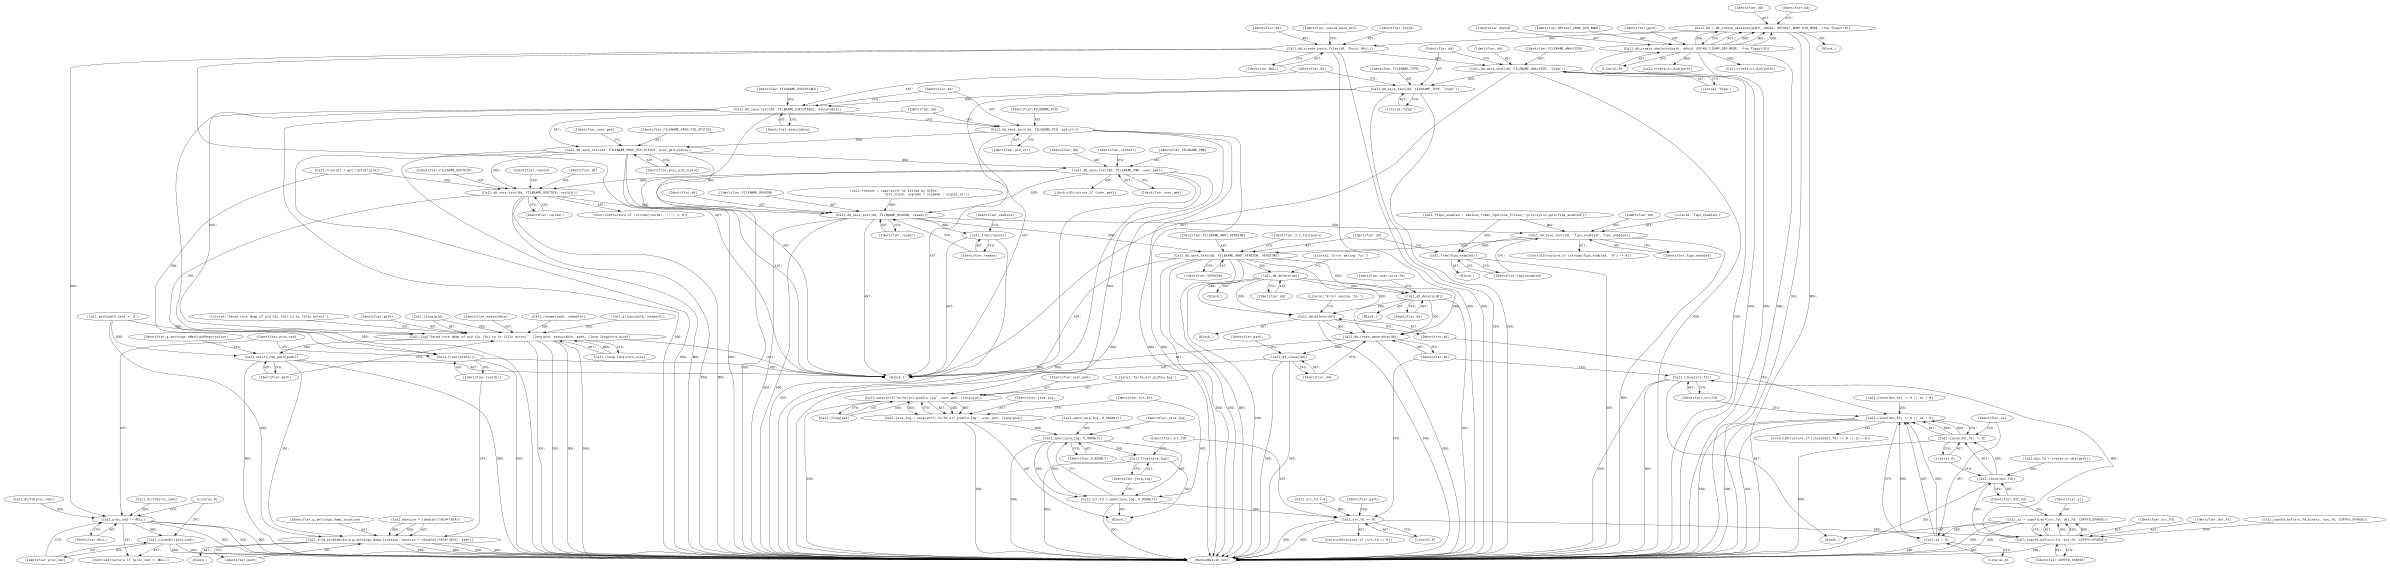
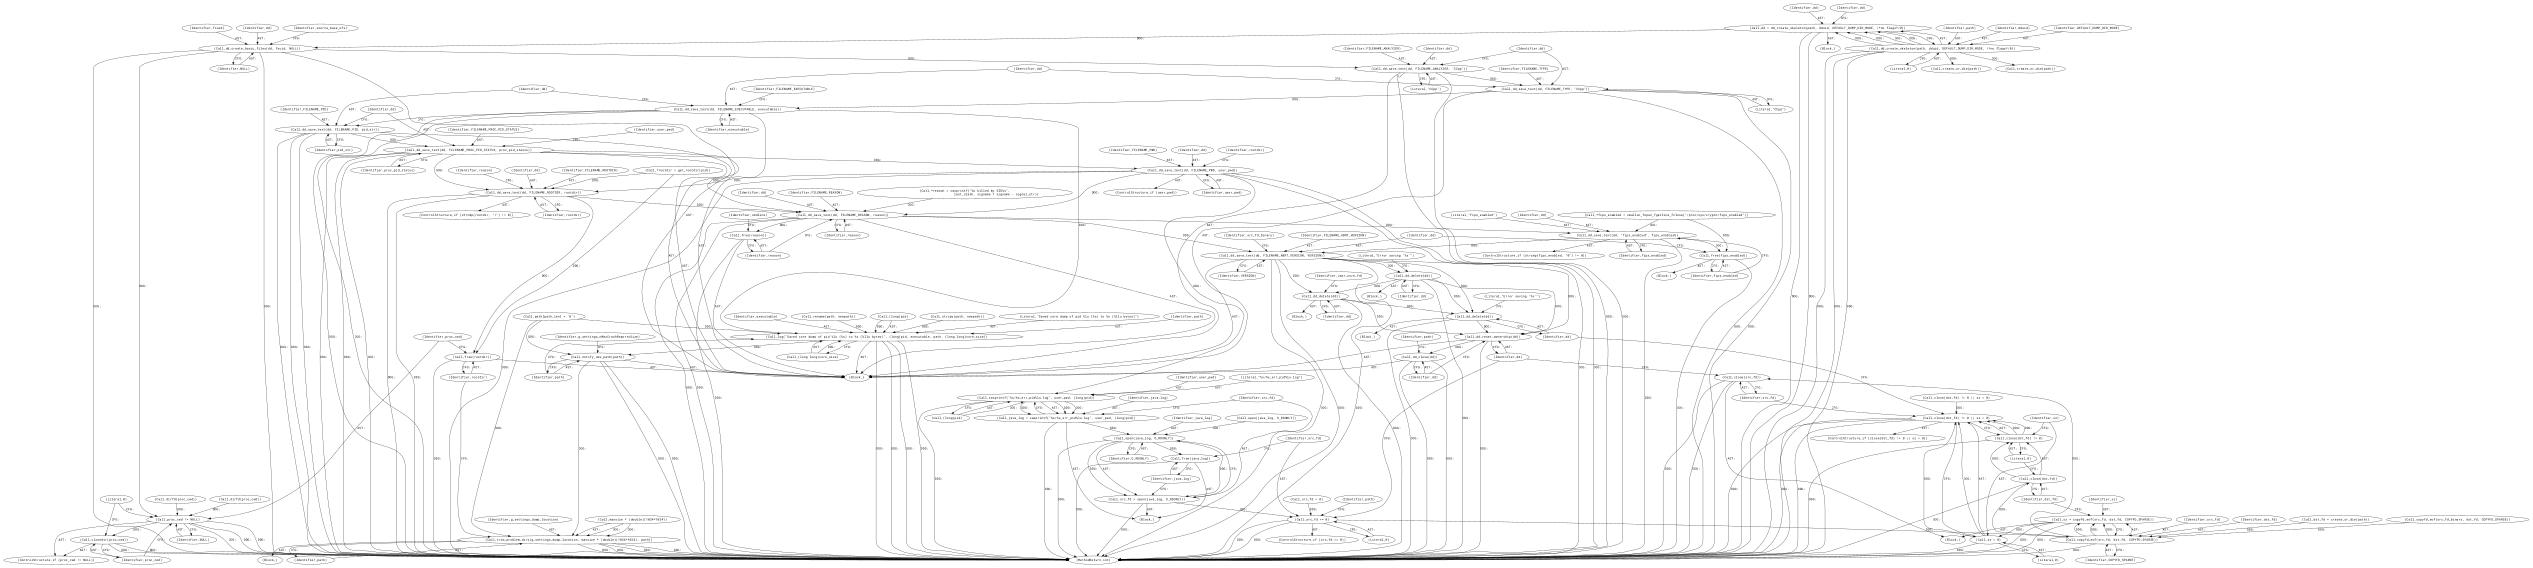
(2027, 469) -> (2228, 530)
